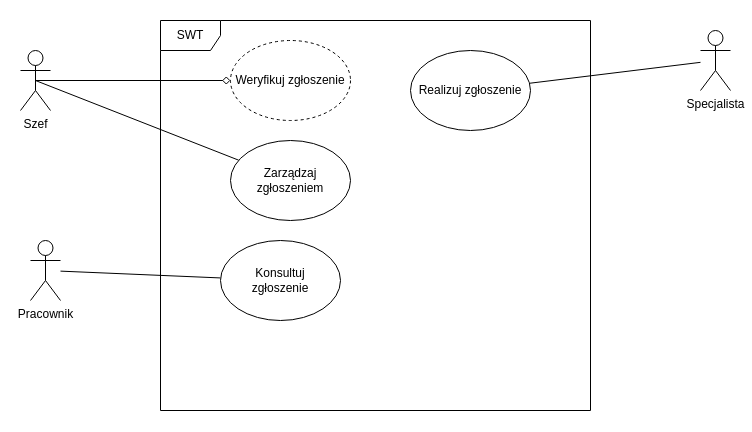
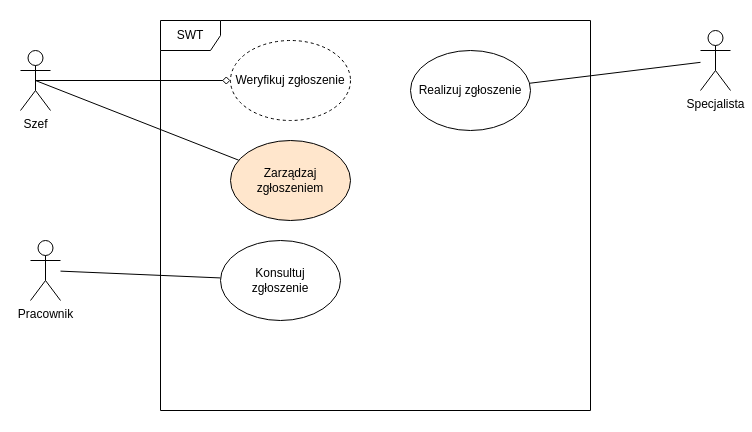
(291, 181) -> (291, 181)
